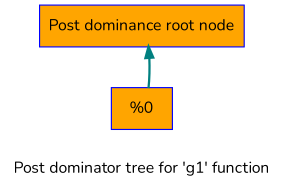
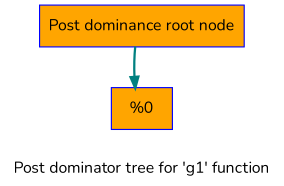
(149, 73) -> (134, 62)
